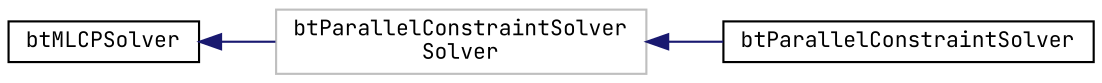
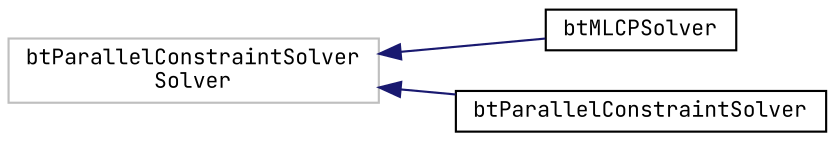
(248, 42) -> (473, 45)
